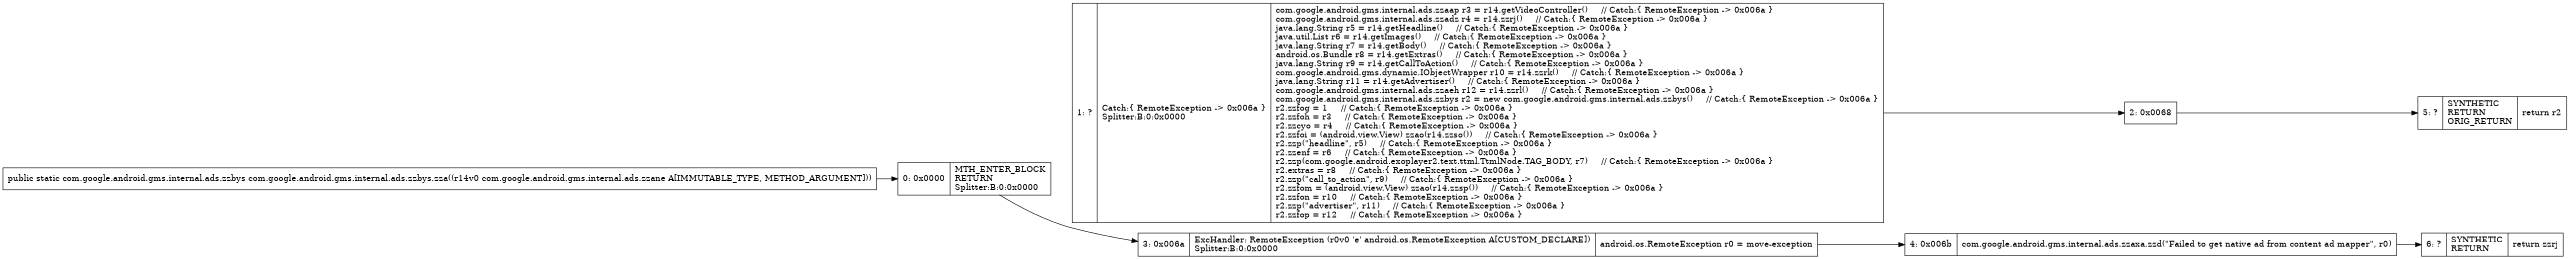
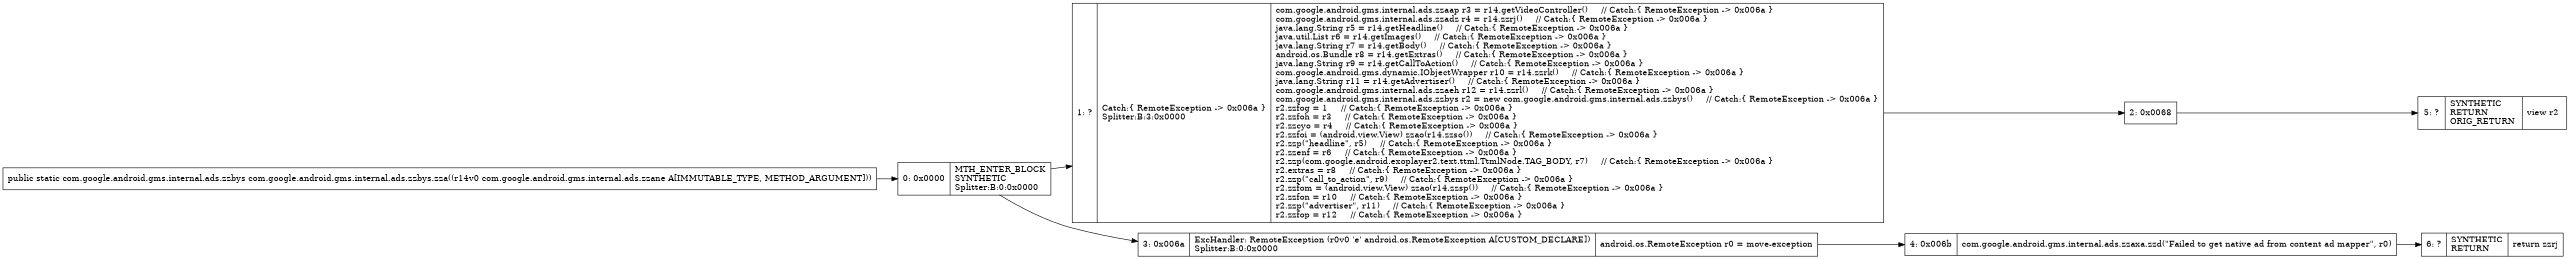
(2542, 113) -> (2543, 113)
(1144, 117) -> (1144, 117)
none -> (1059, 168)
(974, 179) -> (981, 179)
